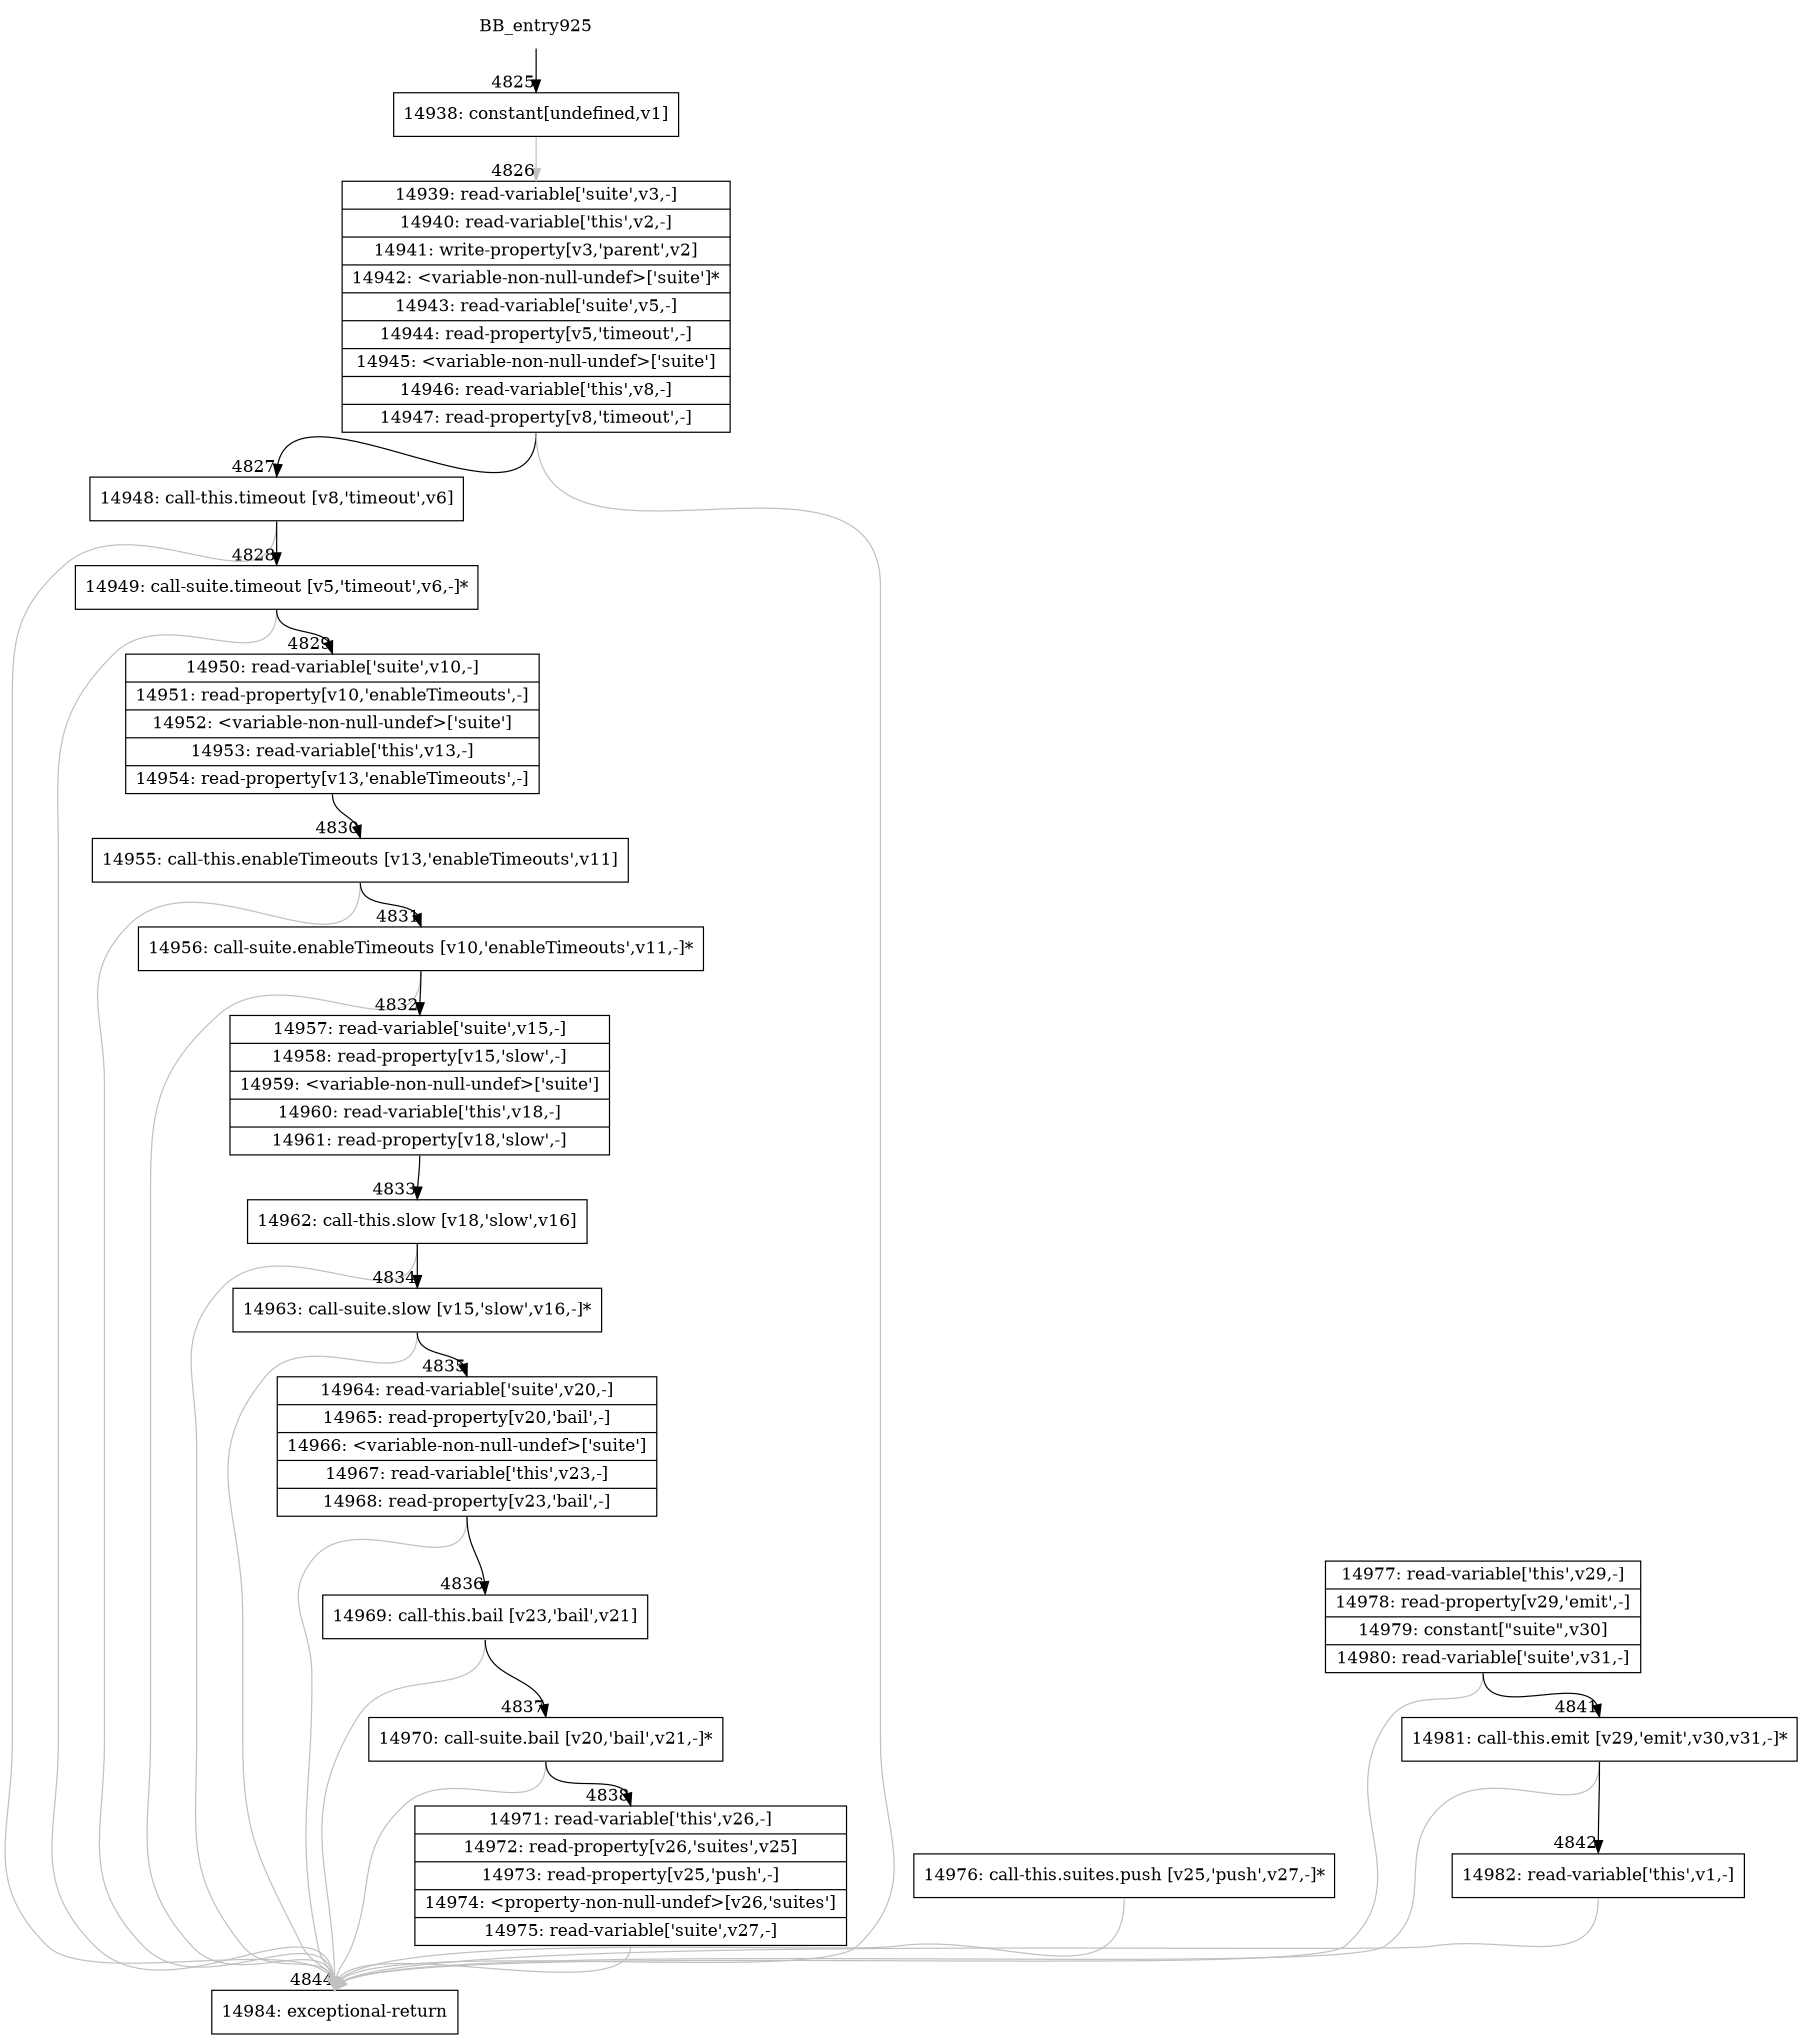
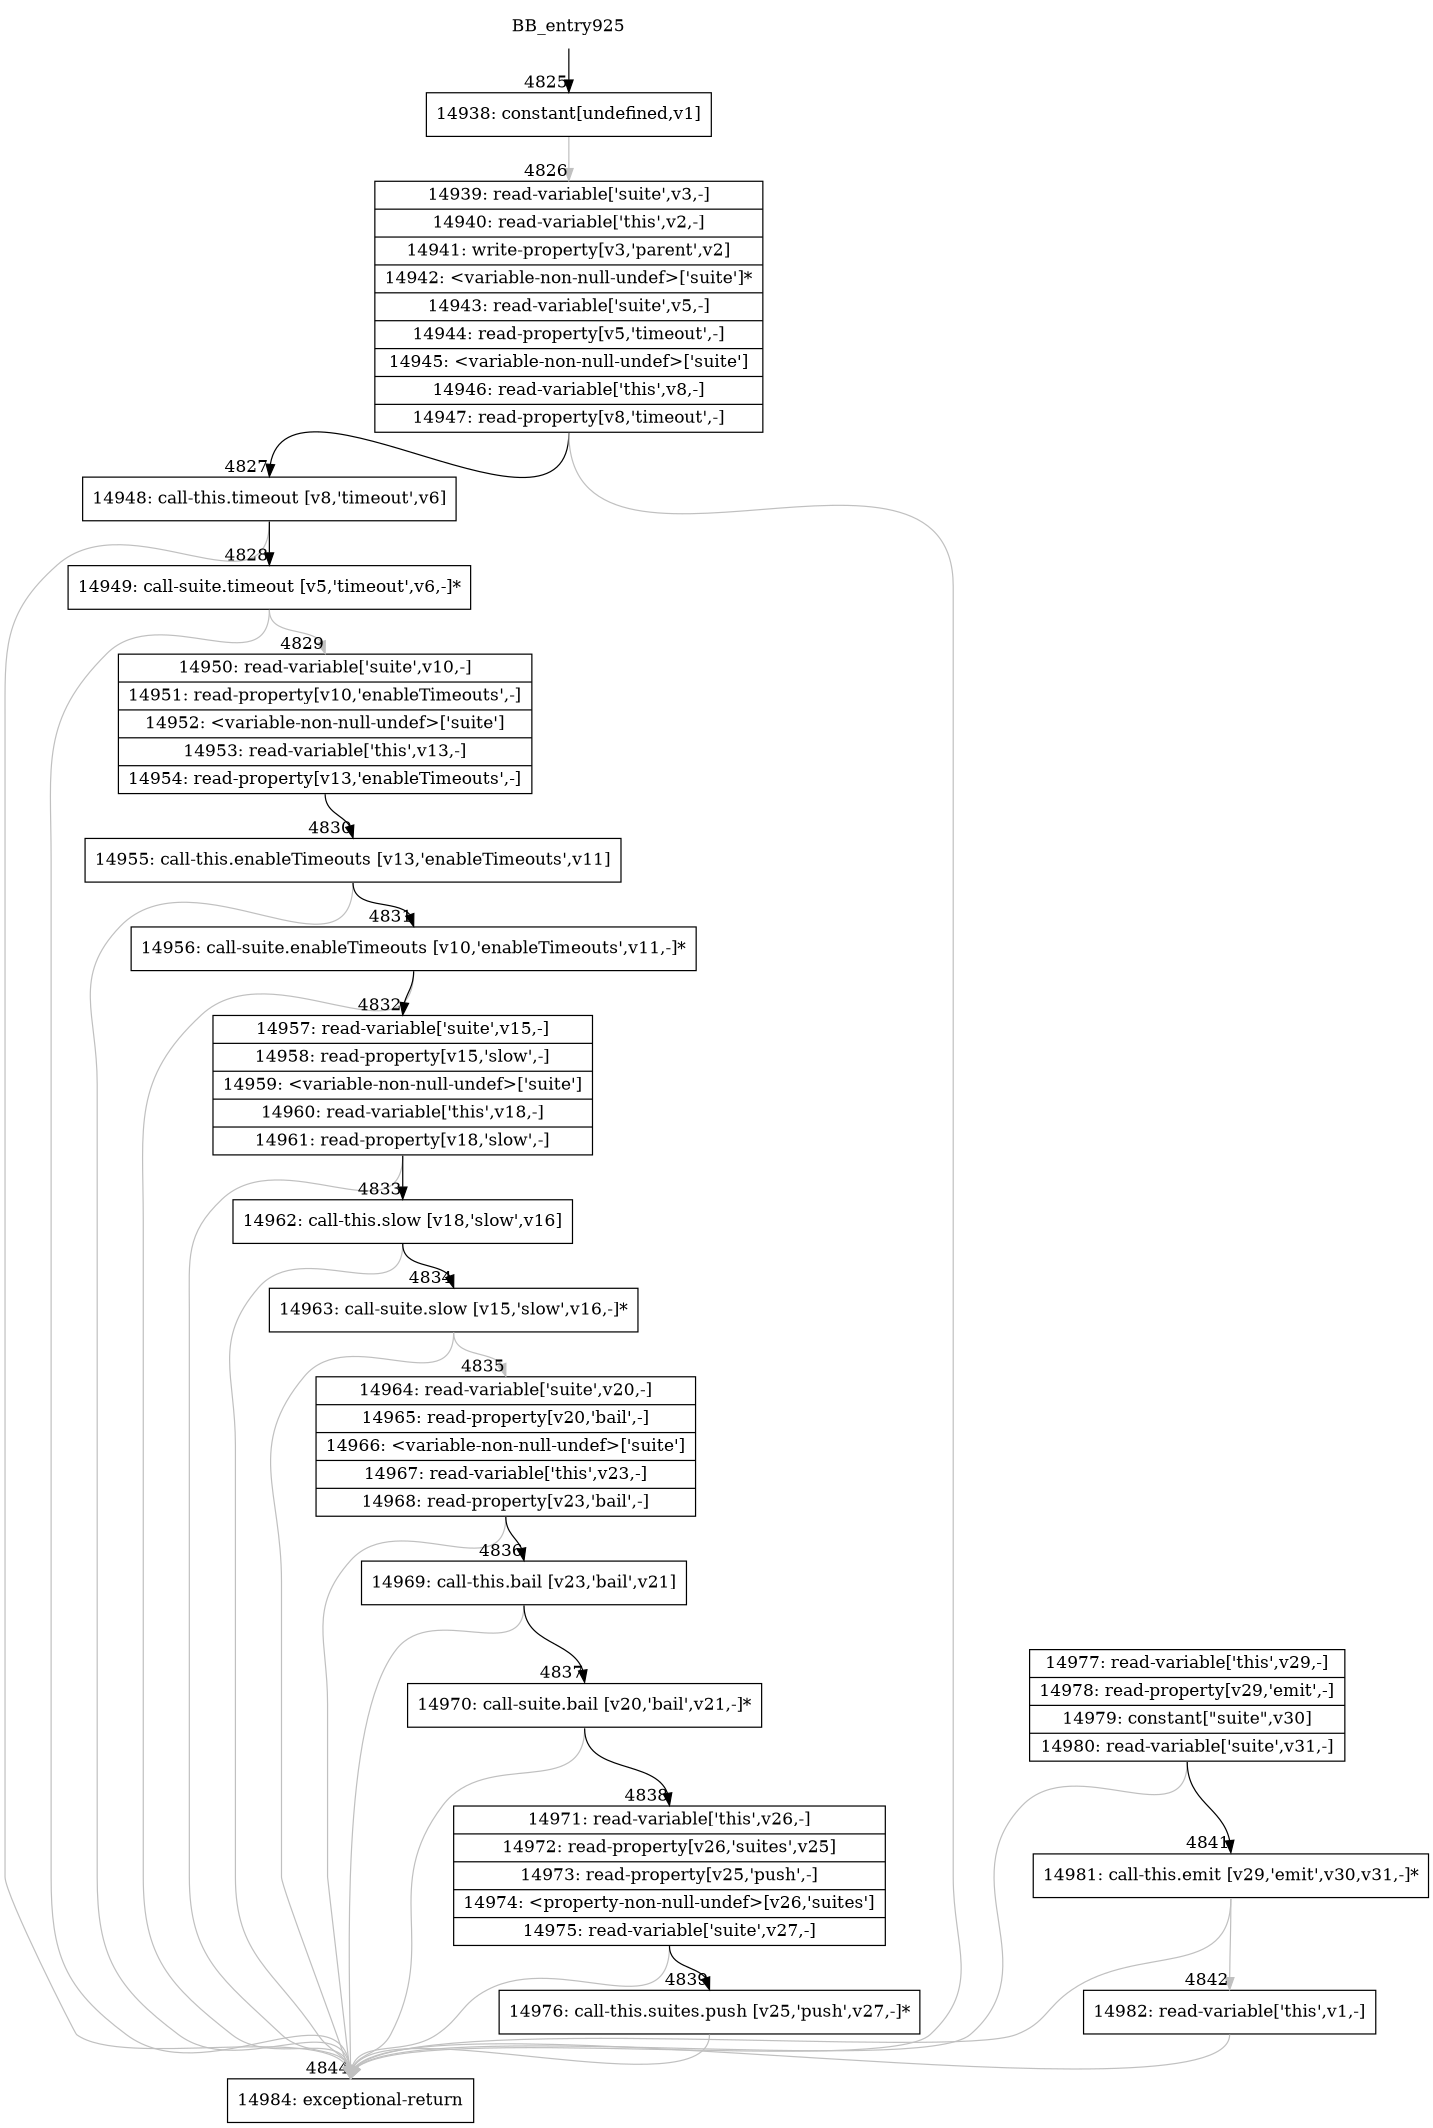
(298, 630) -> (291, 630)
(436, 1353) -> (474, 1353)
none -> (189, 1562)
(1599, 1801) -> (1230, 1938)
none -> (684, 1965)
